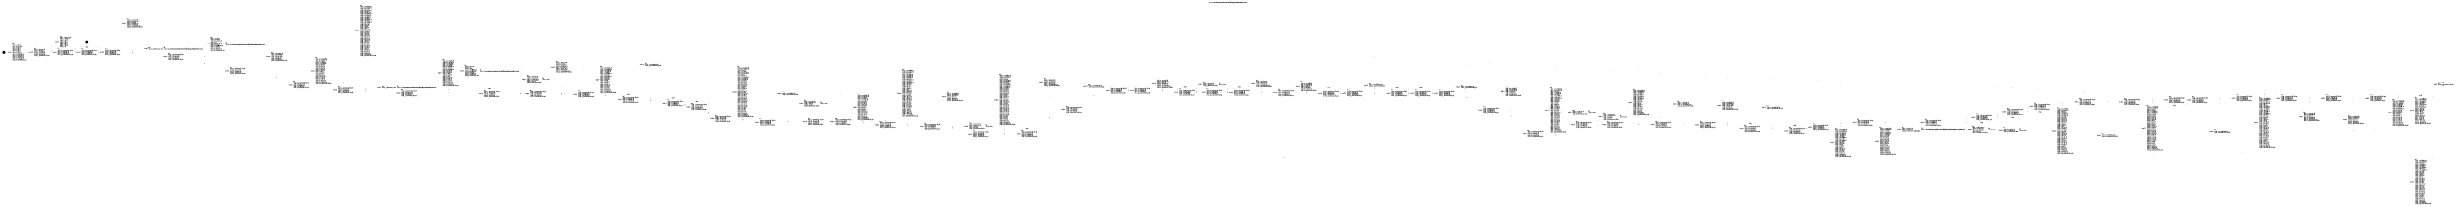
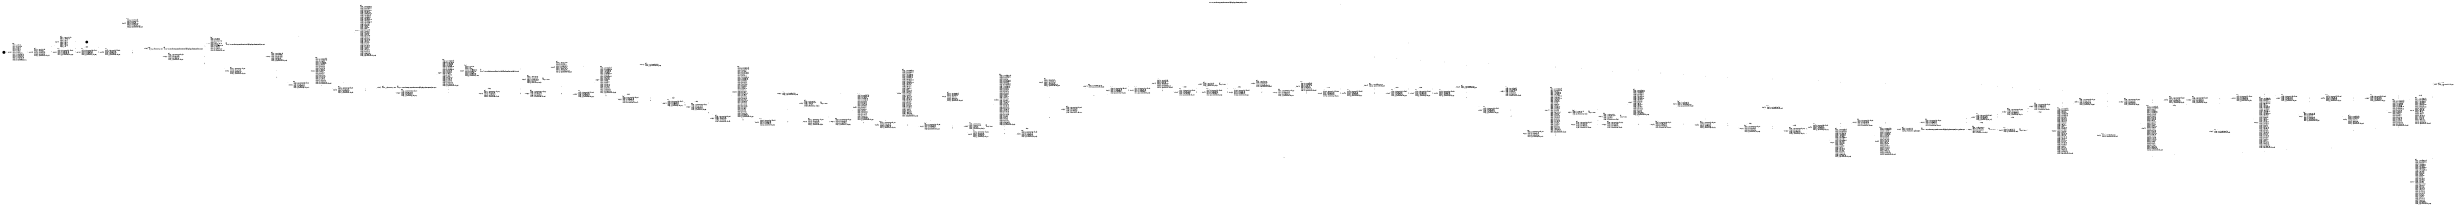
(1728, 106) -> none
